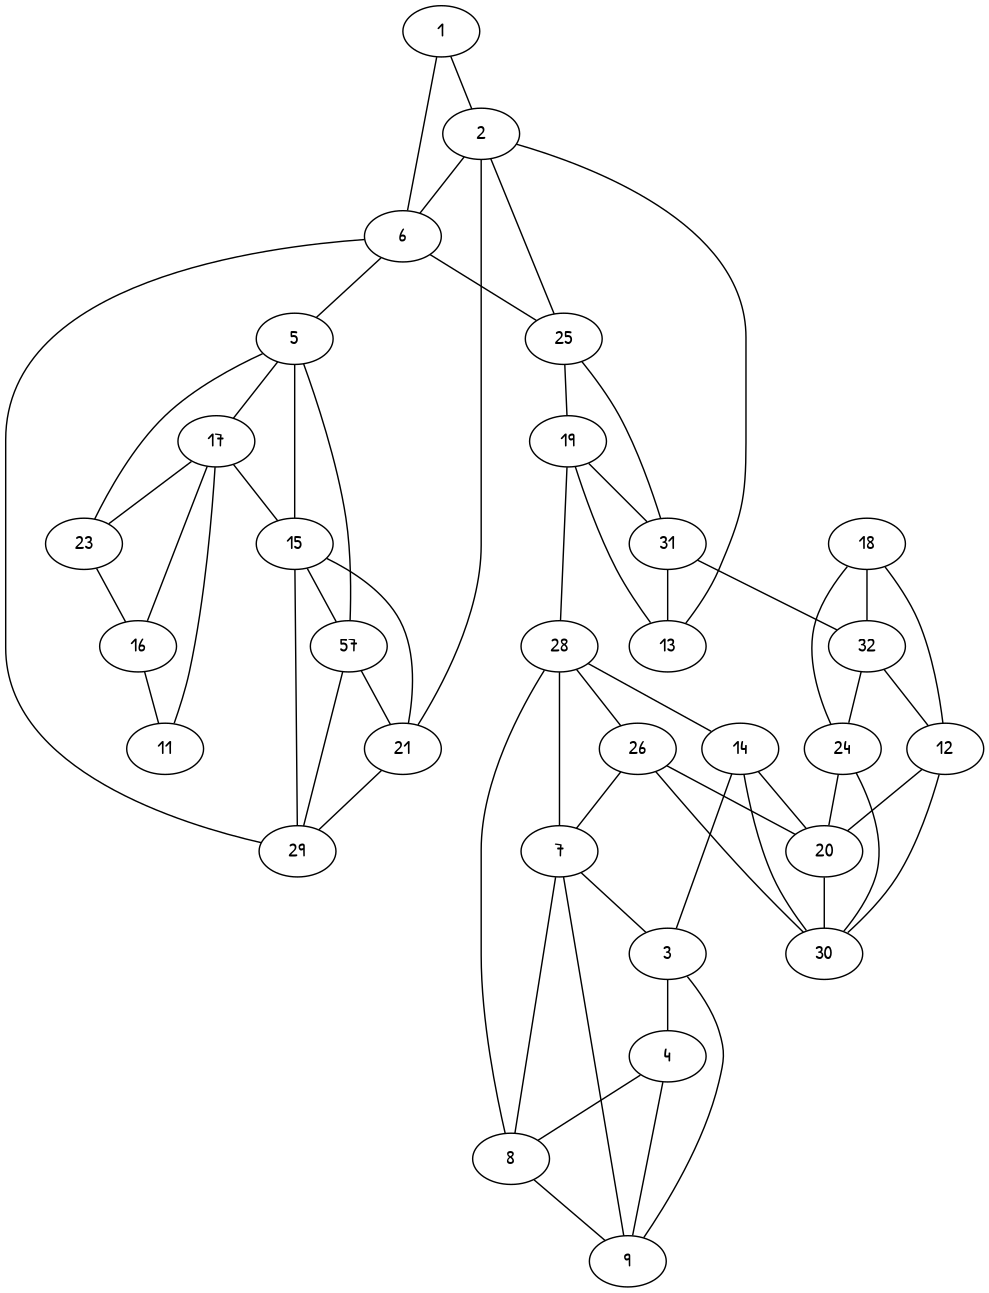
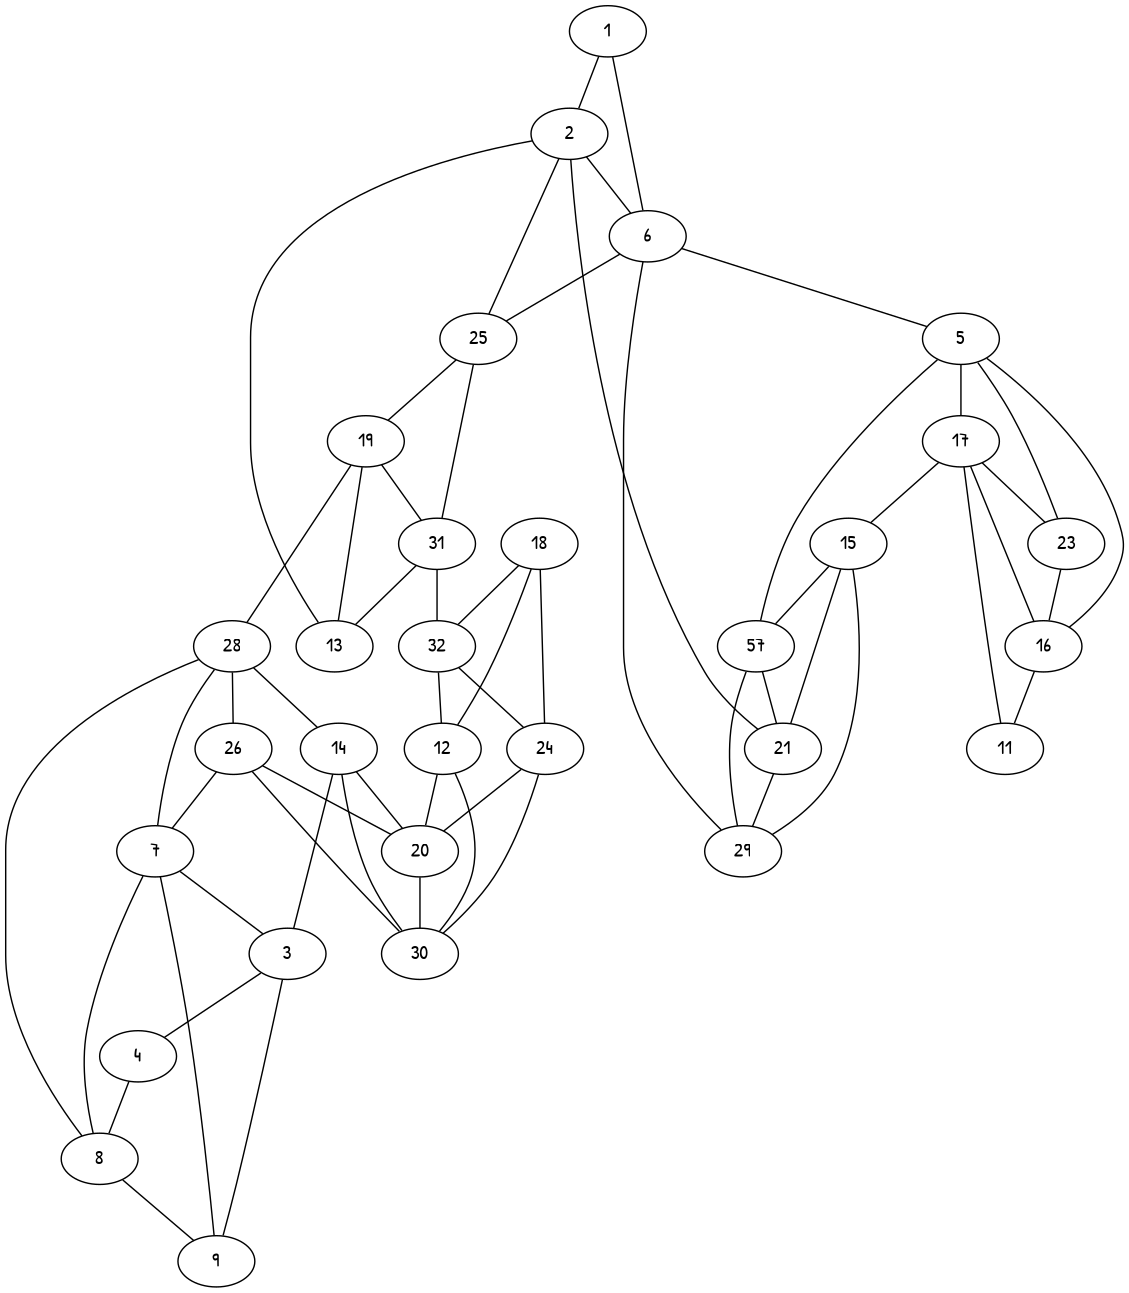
(295, 441) -> (1101, 482)
(648, 1159) -> none
